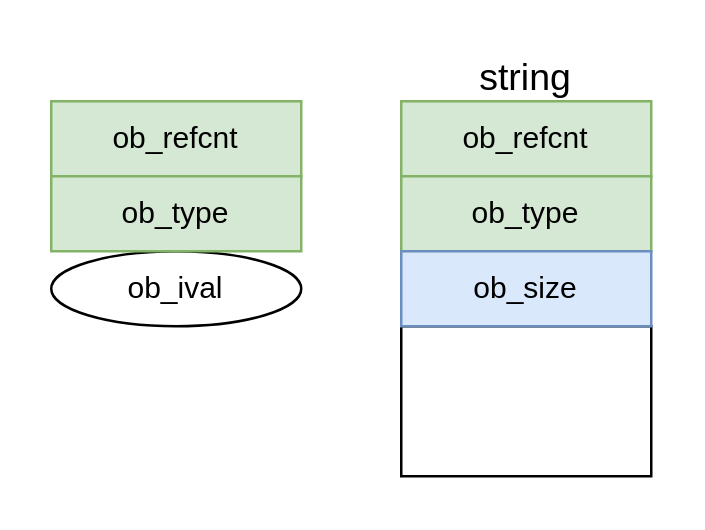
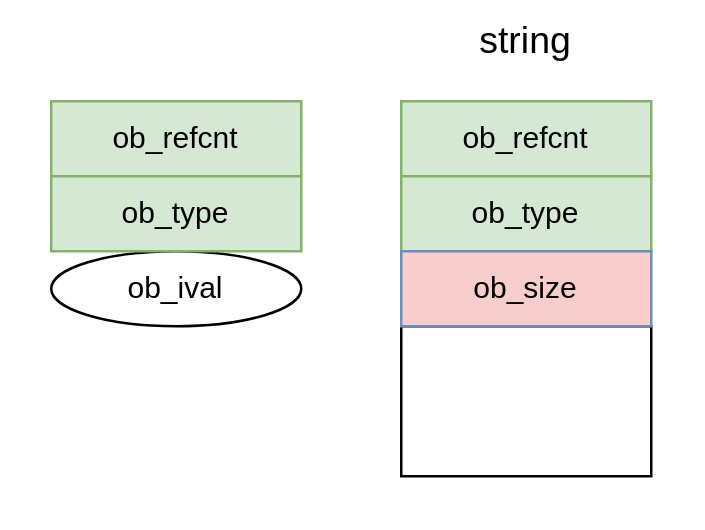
(526, 76) -> (526, 39)
(526, 289) -> (526, 289)
